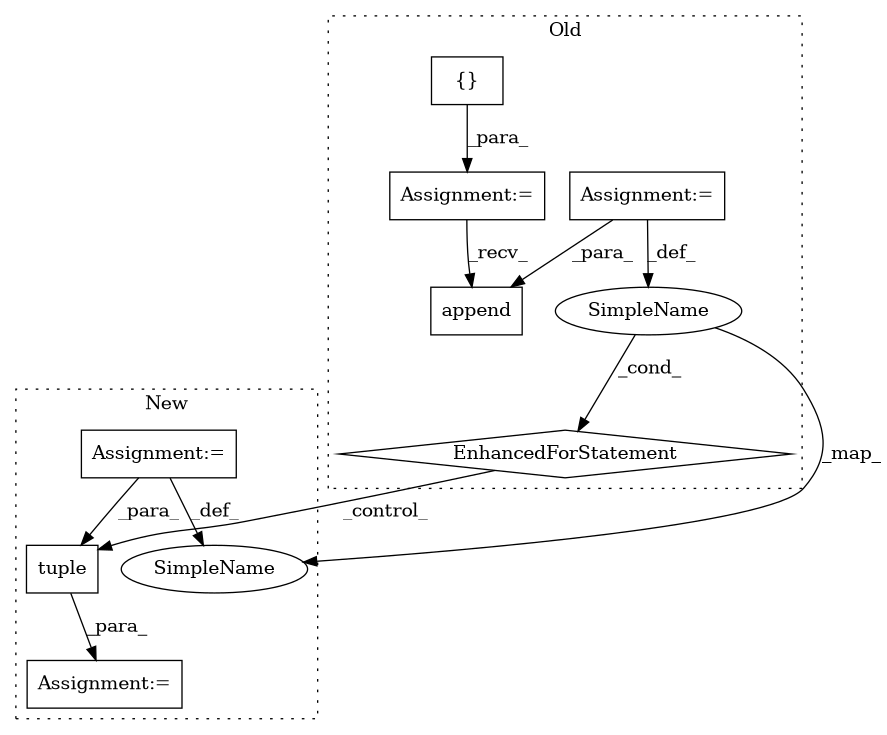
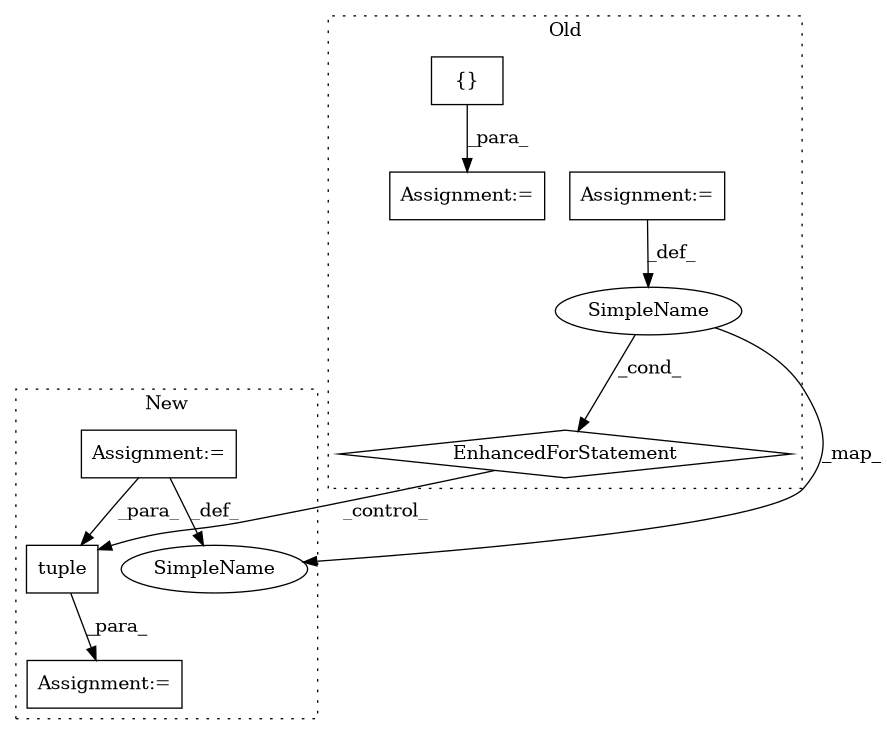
(476, 311) -> none
